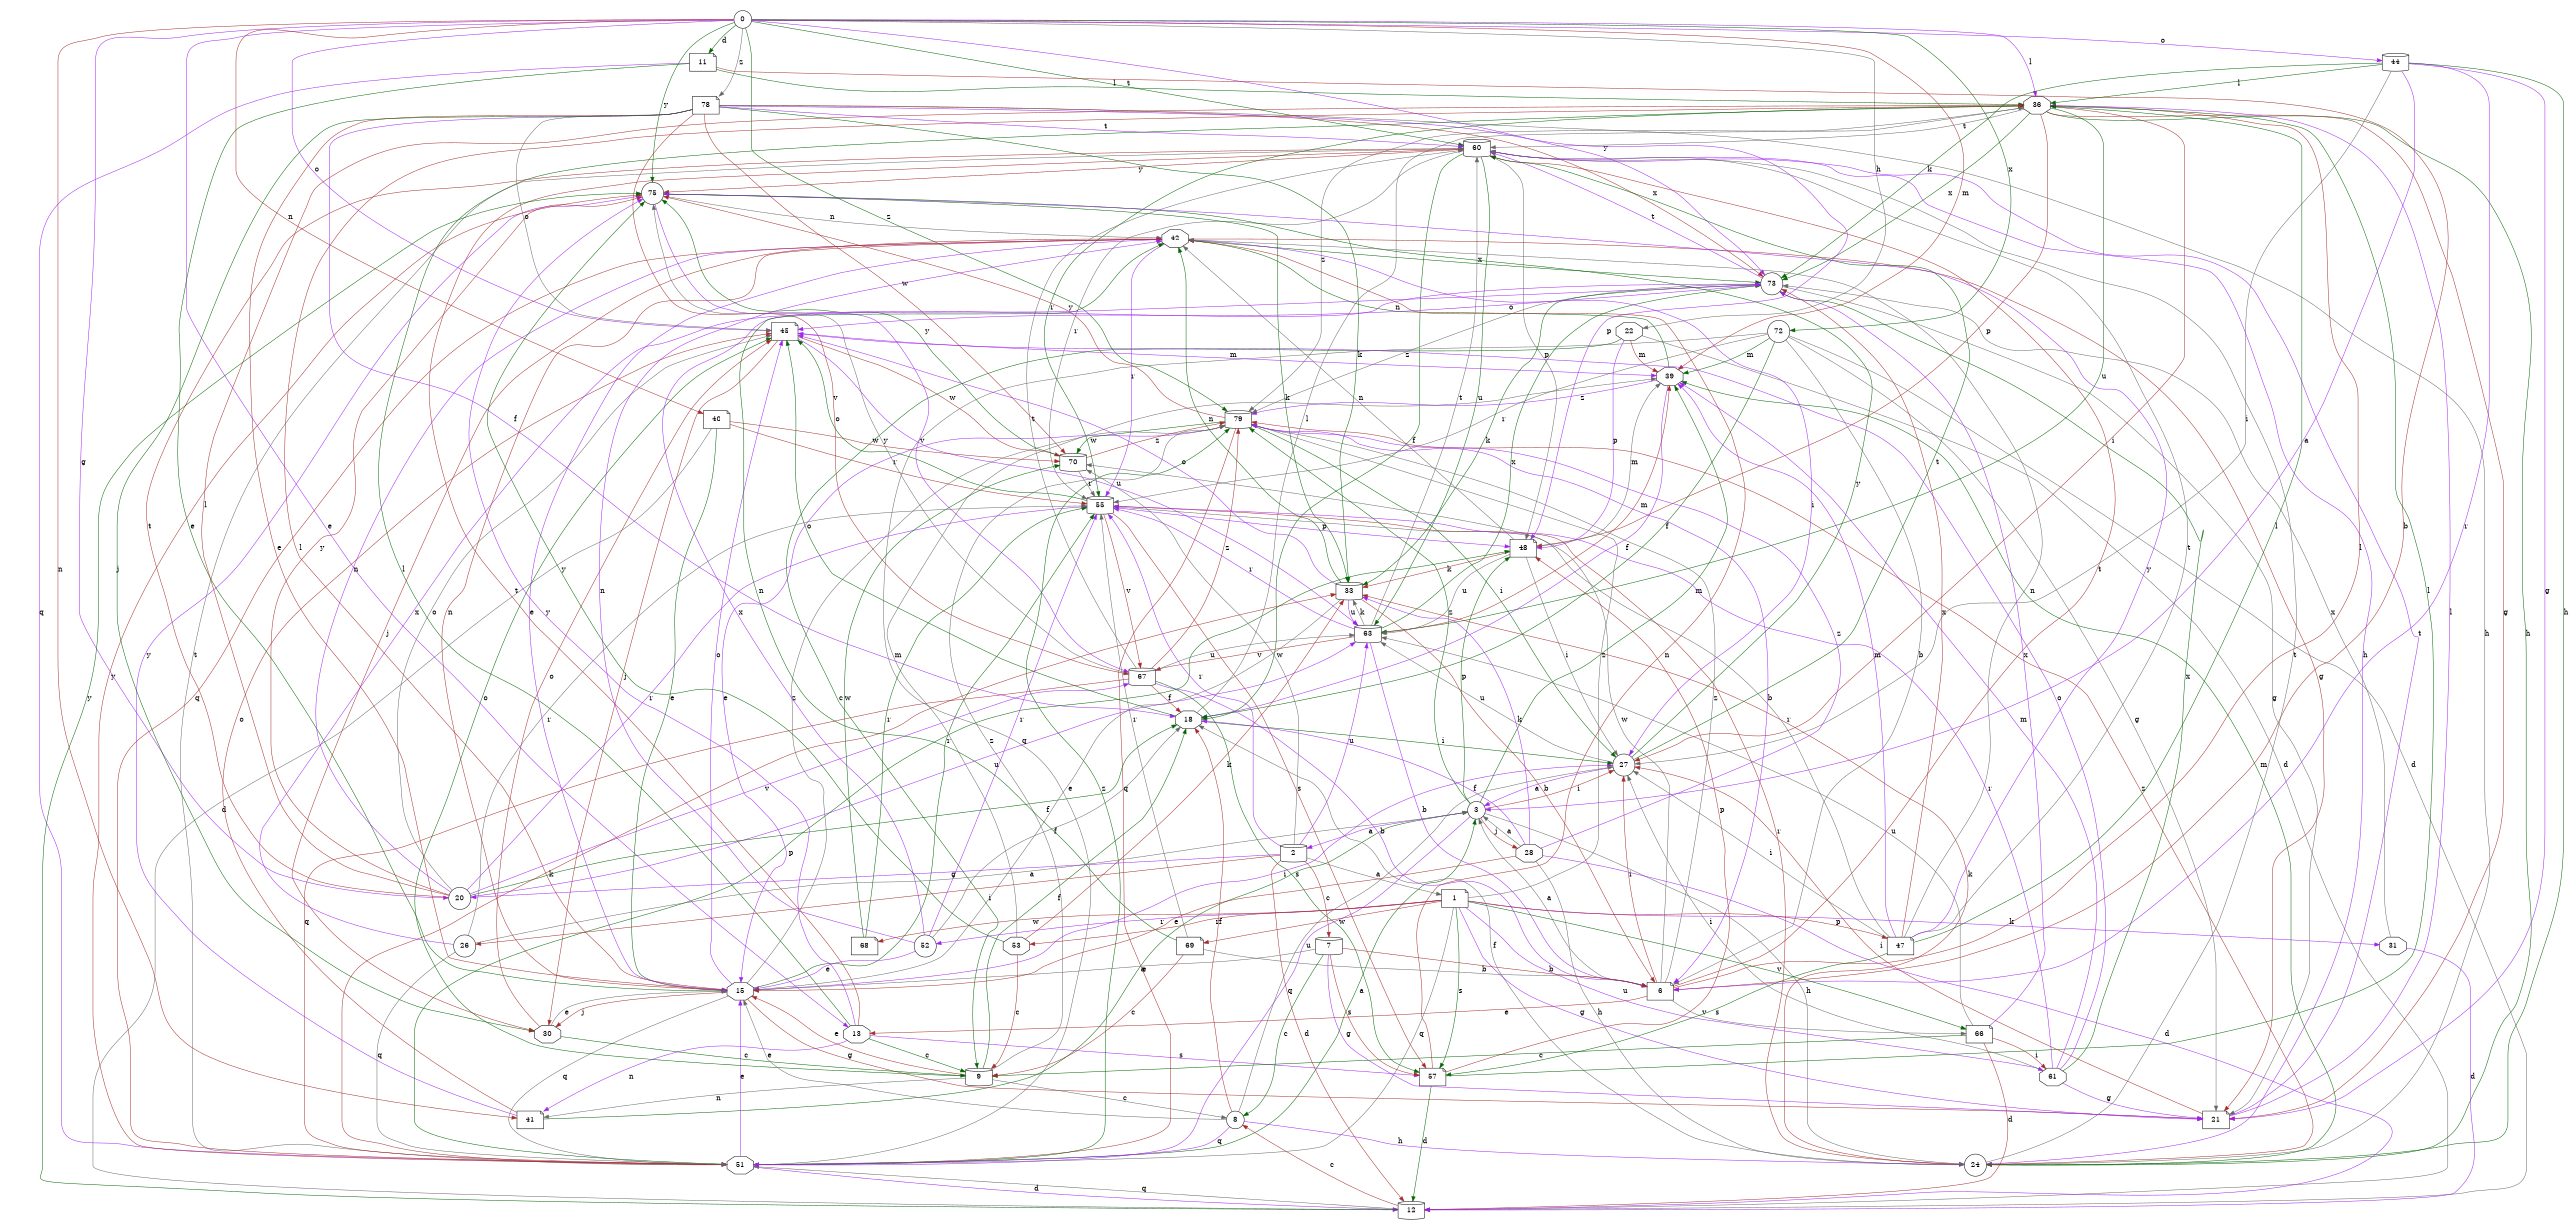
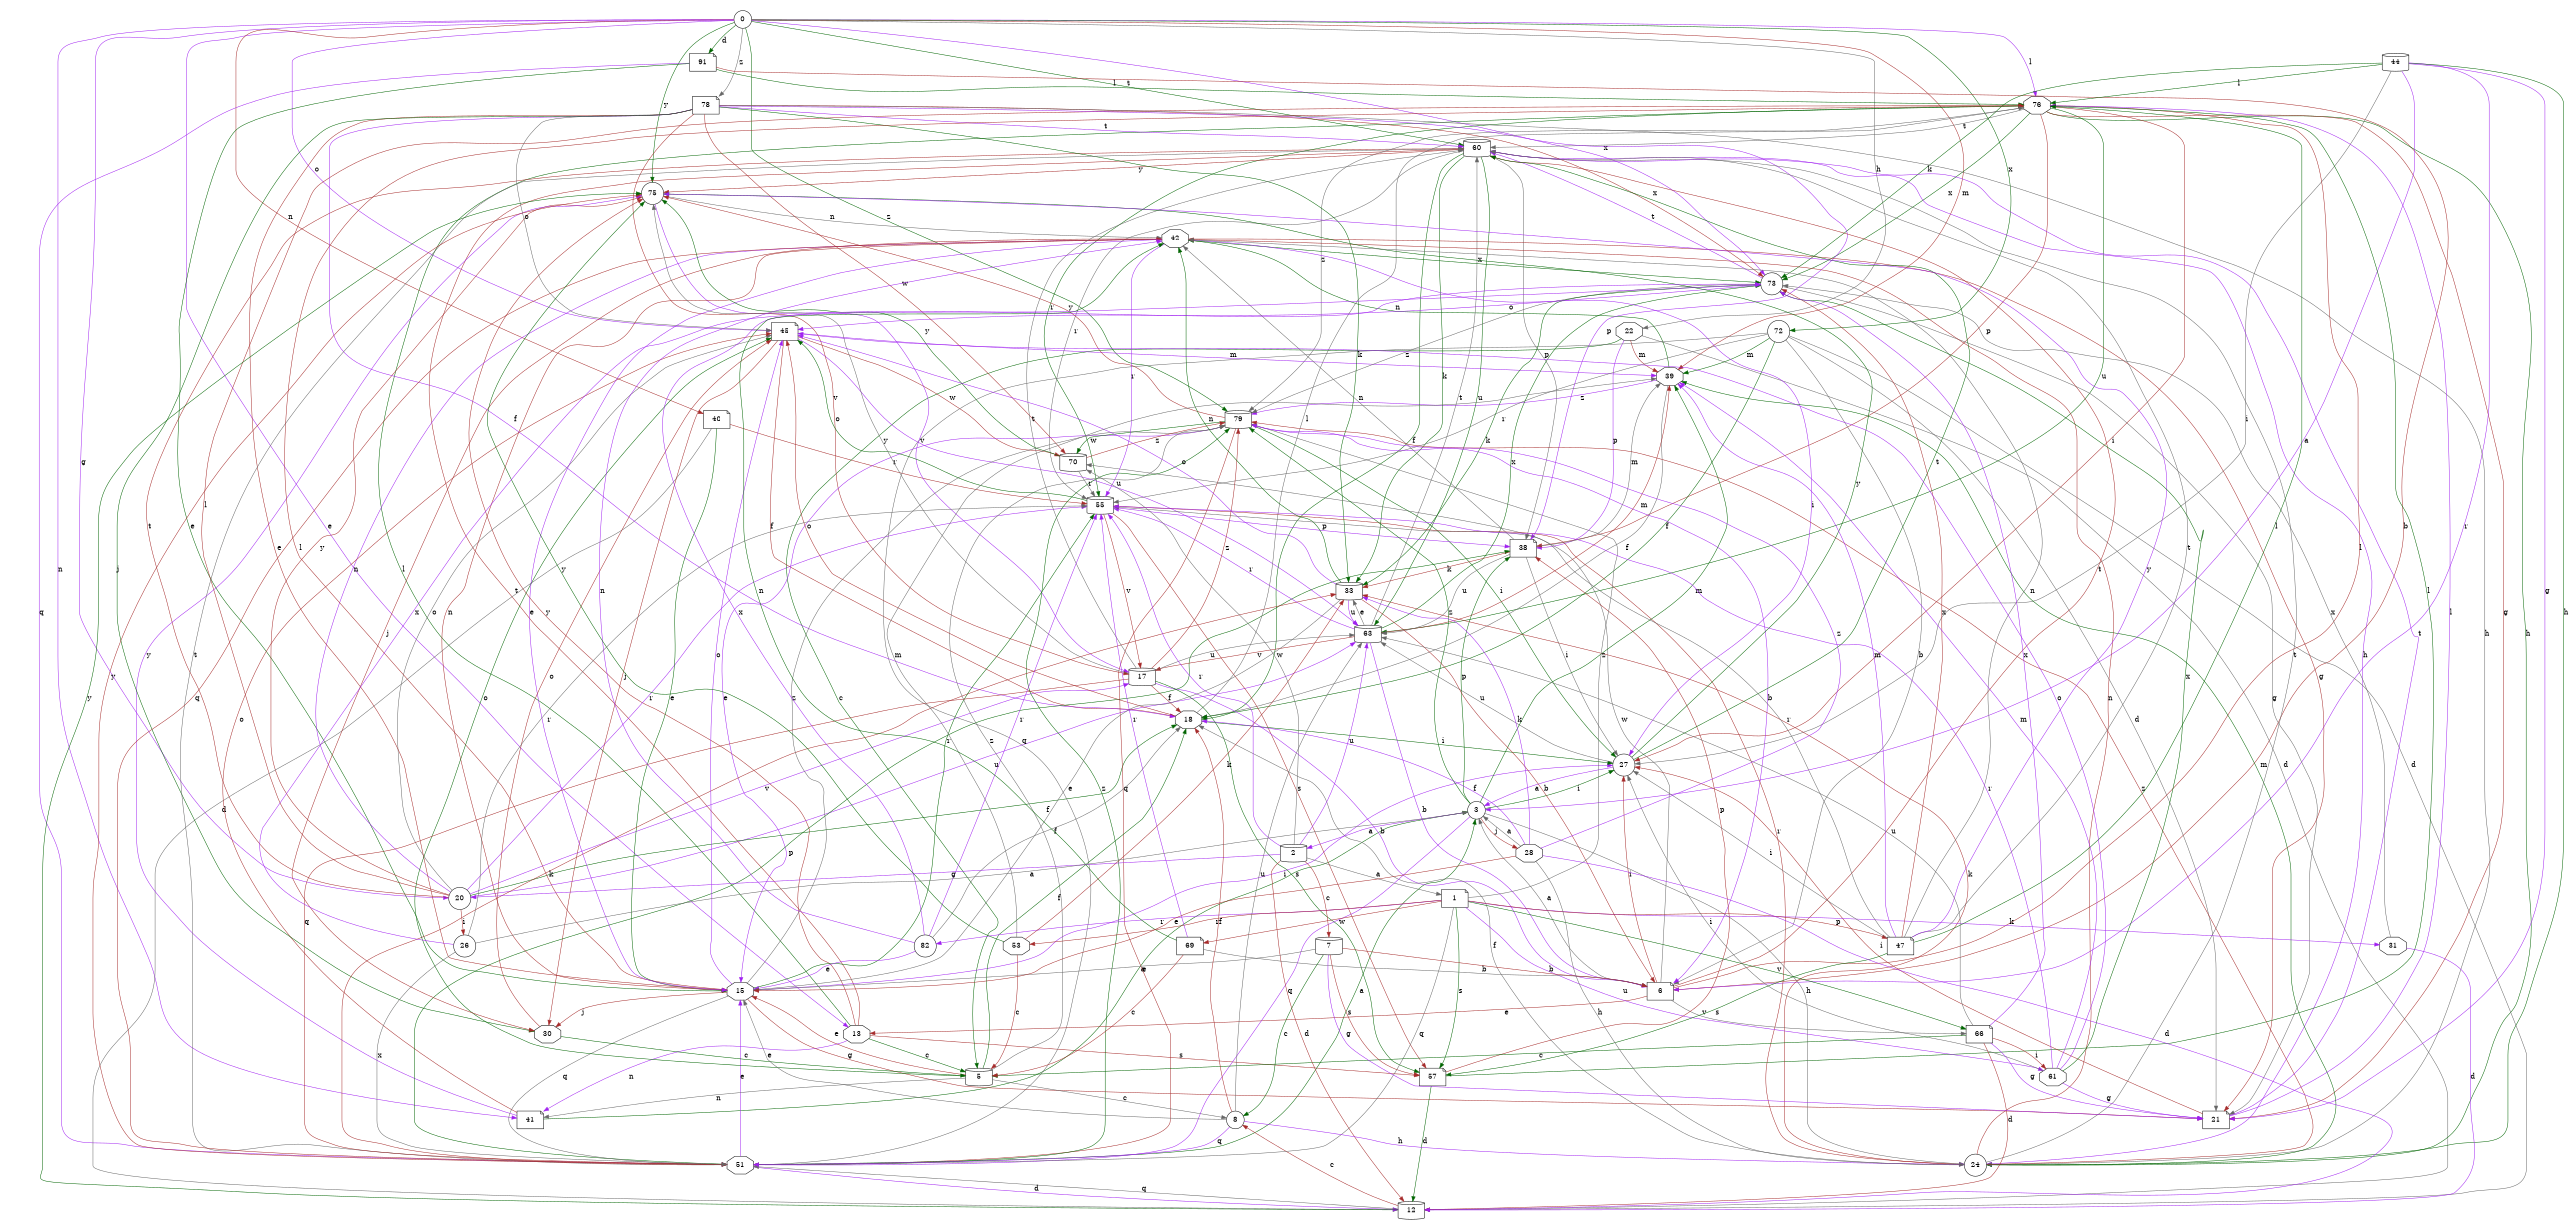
(1565, 28) -> none
(703, 62) -> (703, 62)
(2037, 105) -> (2037, 105)
(1606, 148) -> (1606, 148)
(1125, 212) -> (1442, 376)
(58, 390) -> (58, 390)
(892, 447) -> none
(1742, 520) -> (2029, 384)
(1523, 548) -> (1523, 548)
(1675, 562) -> none
(892, 605) -> (892, 605)
none -> (868, 609)
(1362, 613) -> (1362, 613)
(1502, 617) -> (1502, 617)
(585, 653) -> (585, 653)
(1142, 677) -> (1142, 677)
(2137, 720) -> (2137, 720)
(1134, 730) -> (1134, 730)
(1552, 794) -> (1552, 794)
(1373, 886) -> (1261, 868)
(881, 899) -> (462, 921)
(865, 946) -> none
(925, 946) -> (925, 946)
(632, 995) -> none
(1142, 1055) -> (1142, 1055)
(380, 1056) -> (380, 1056)
(979, 1077) -> (979, 1077)
(1801, 1077) -> (2084, 1103)
